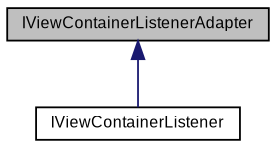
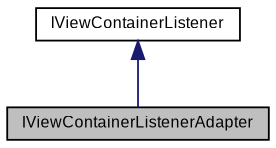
(138, 83) -> (138, 83)
